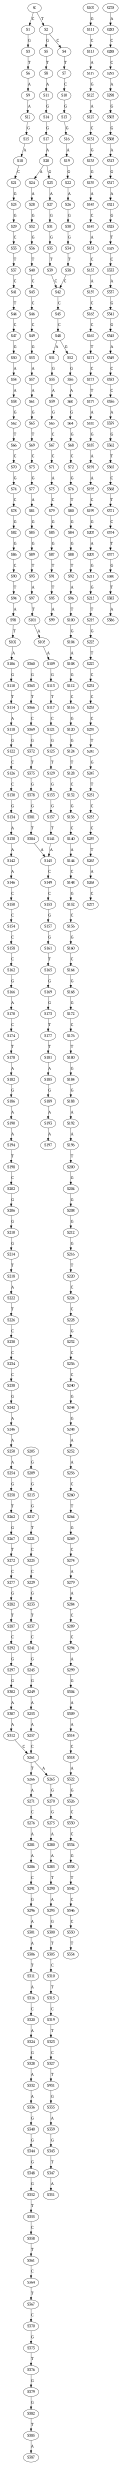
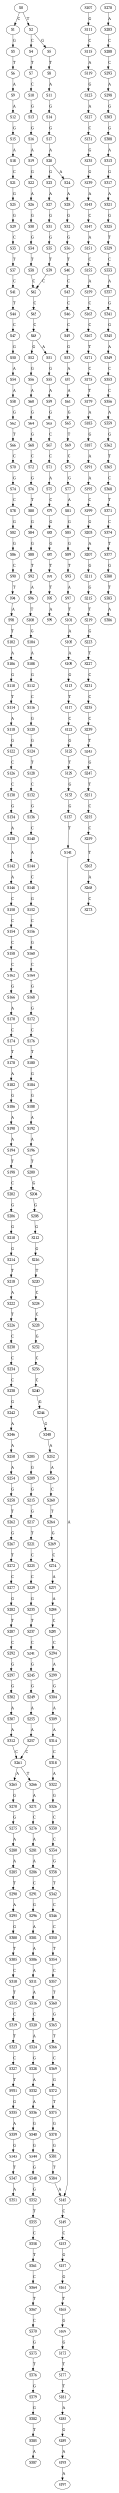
(32, 1965) -> (34, 1971)
none -> (53, 1982)
